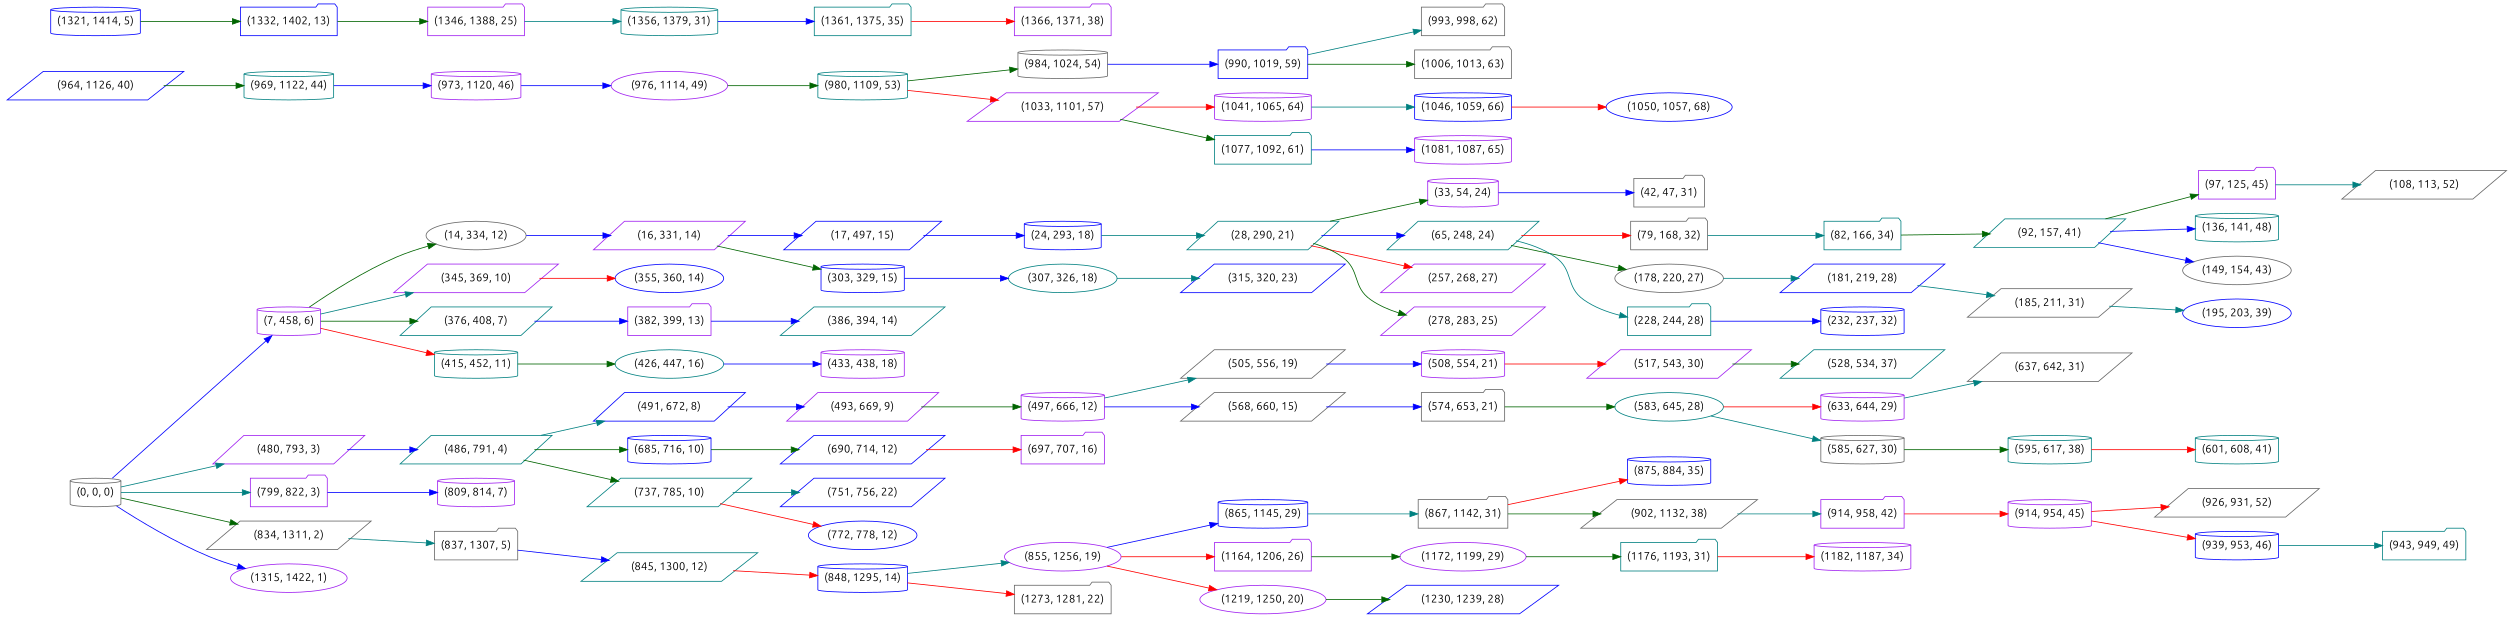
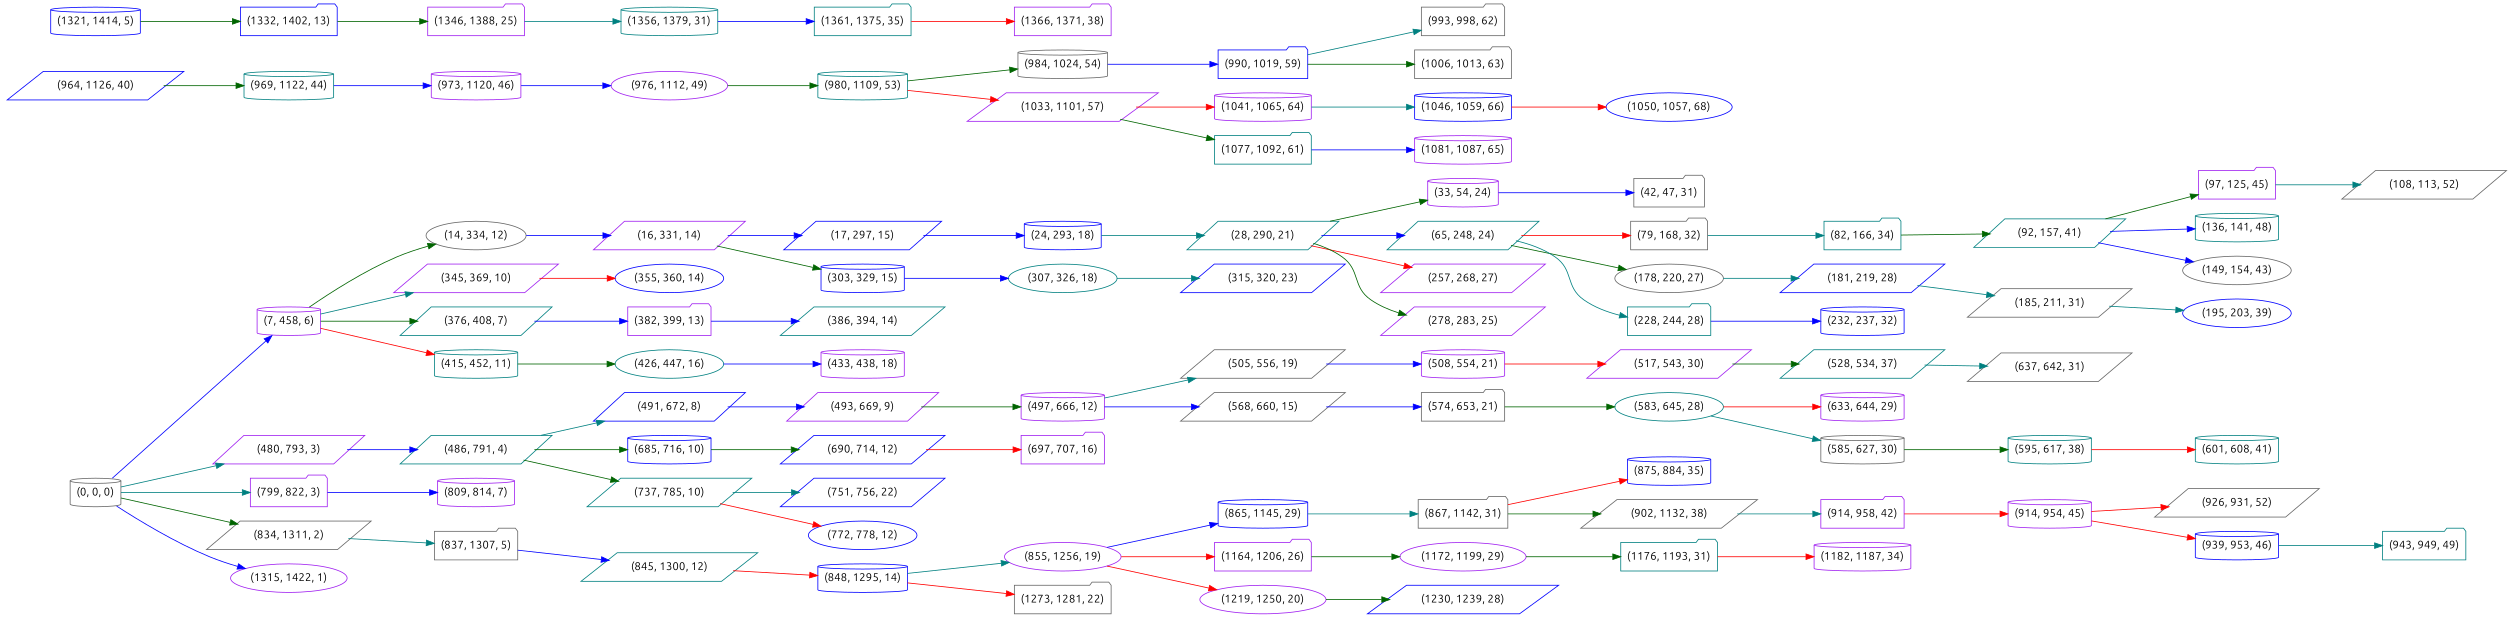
(669, 86) -> (669, 86)
(863, 236) -> (863, 236)
(1939, 391) -> (1952, 366)
